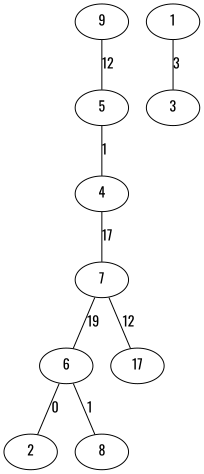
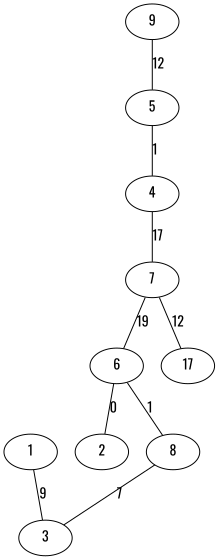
(177, 65) -> (43, 495)
none -> (109, 495)
